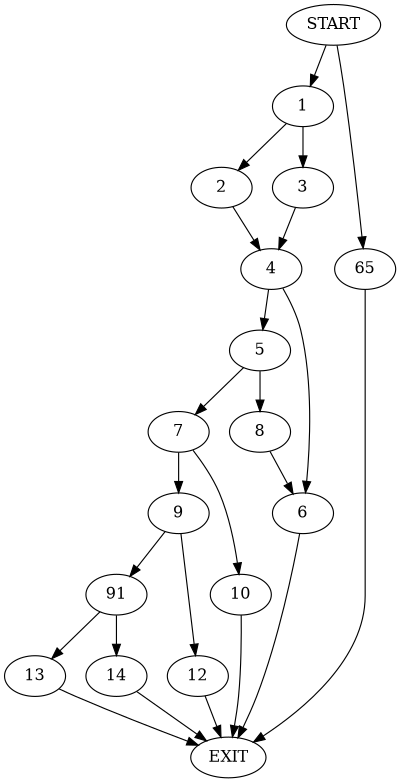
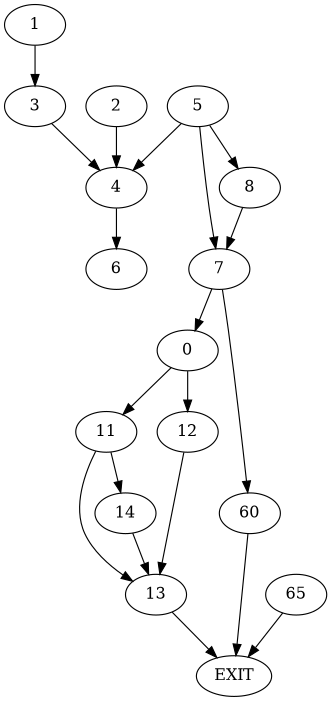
(334, 25) -> none
(266, 143) -> none
(267, 304) -> (161, 143)
(279, 468) -> (237, 223)
(179, 513) -> (188, 350)
(116, 595) -> (106, 432)
(241, 595) -> (250, 513)
(277, 633) -> none
(211, 711) -> (173, 508)
(167, 713) -> (139, 548)
